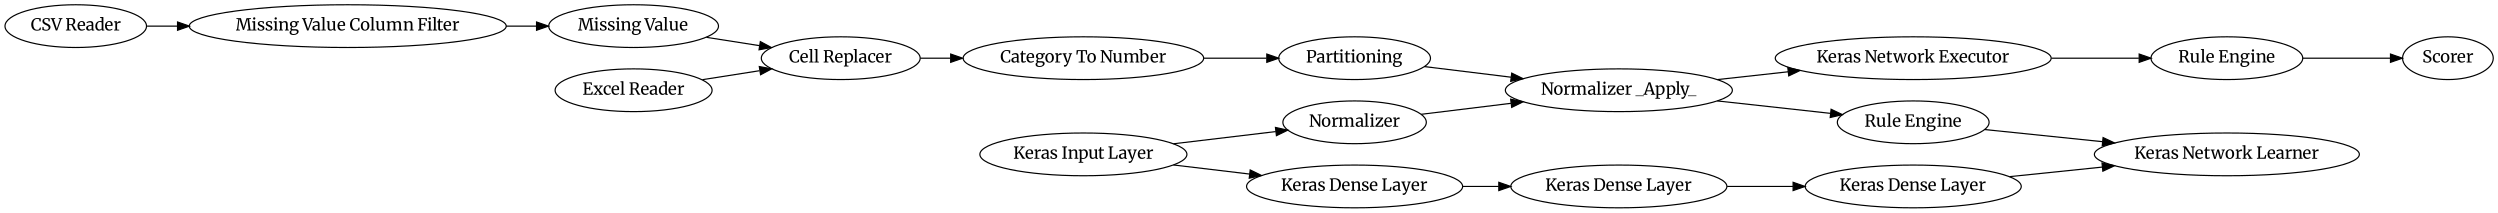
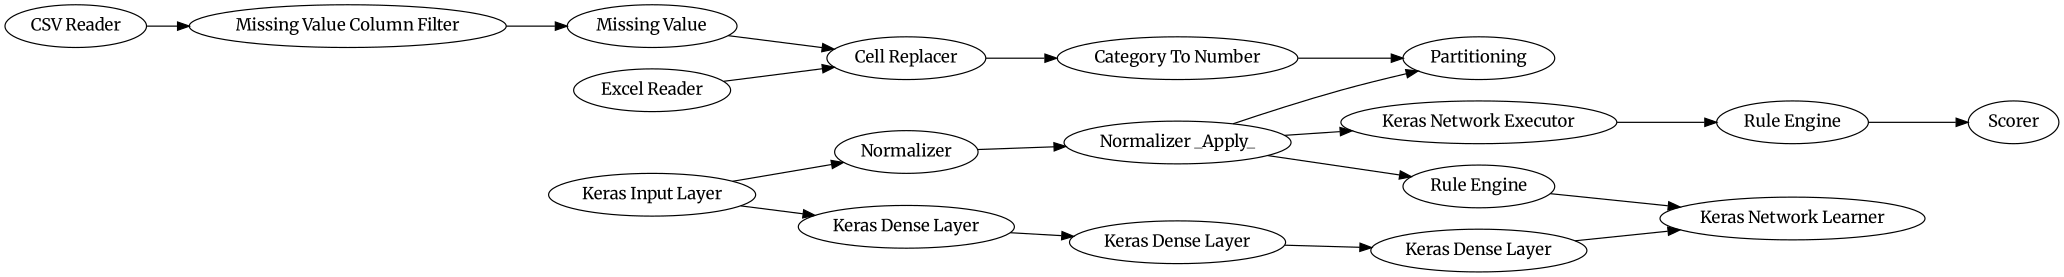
(1468, 72) -> (1319, 96)
